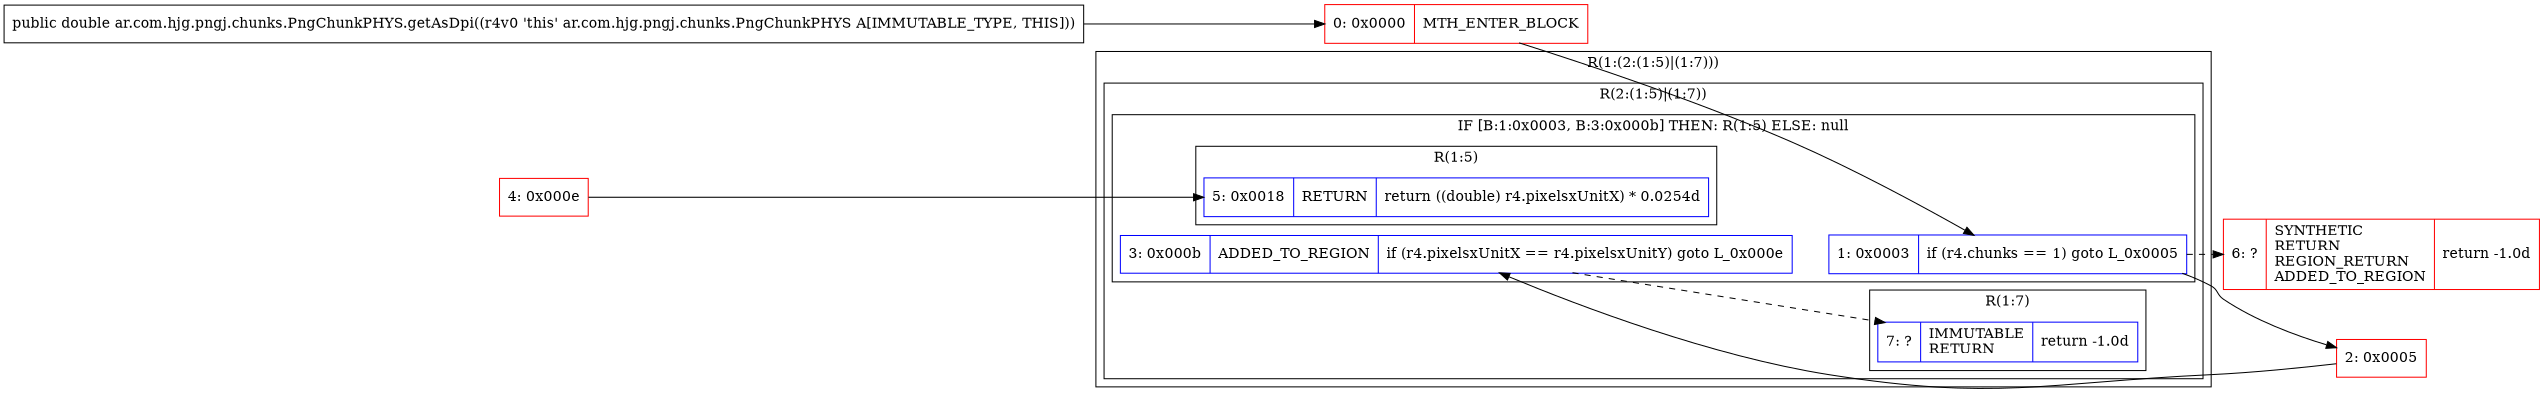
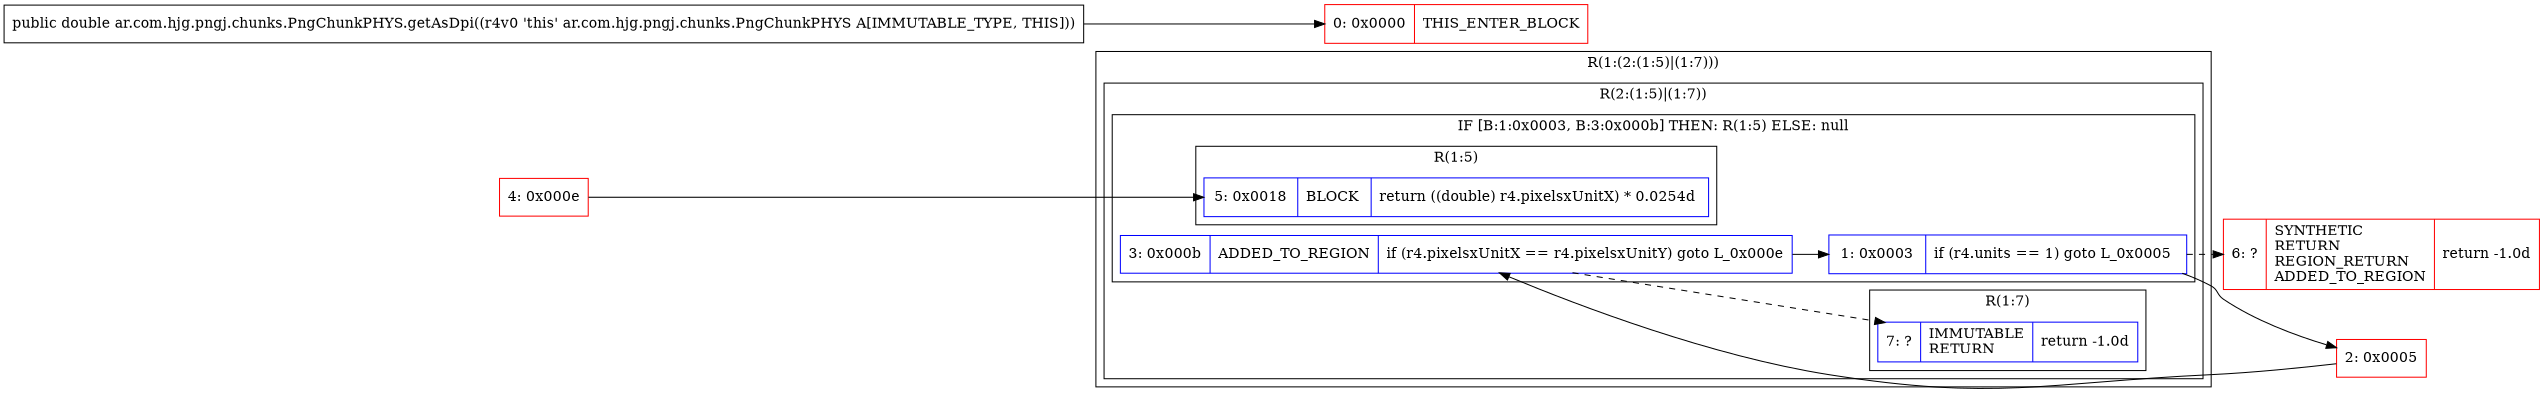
(1501, 23) -> (1501, 23)
(1748, 124) -> (1805, 254)
(1335, 197) -> (1332, 197)
(2053, 254) -> (2053, 254)
